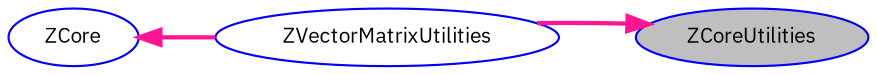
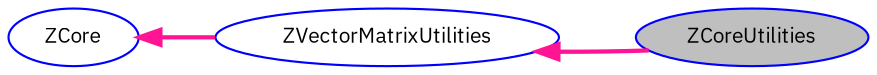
(582, 23) -> (604, 52)
